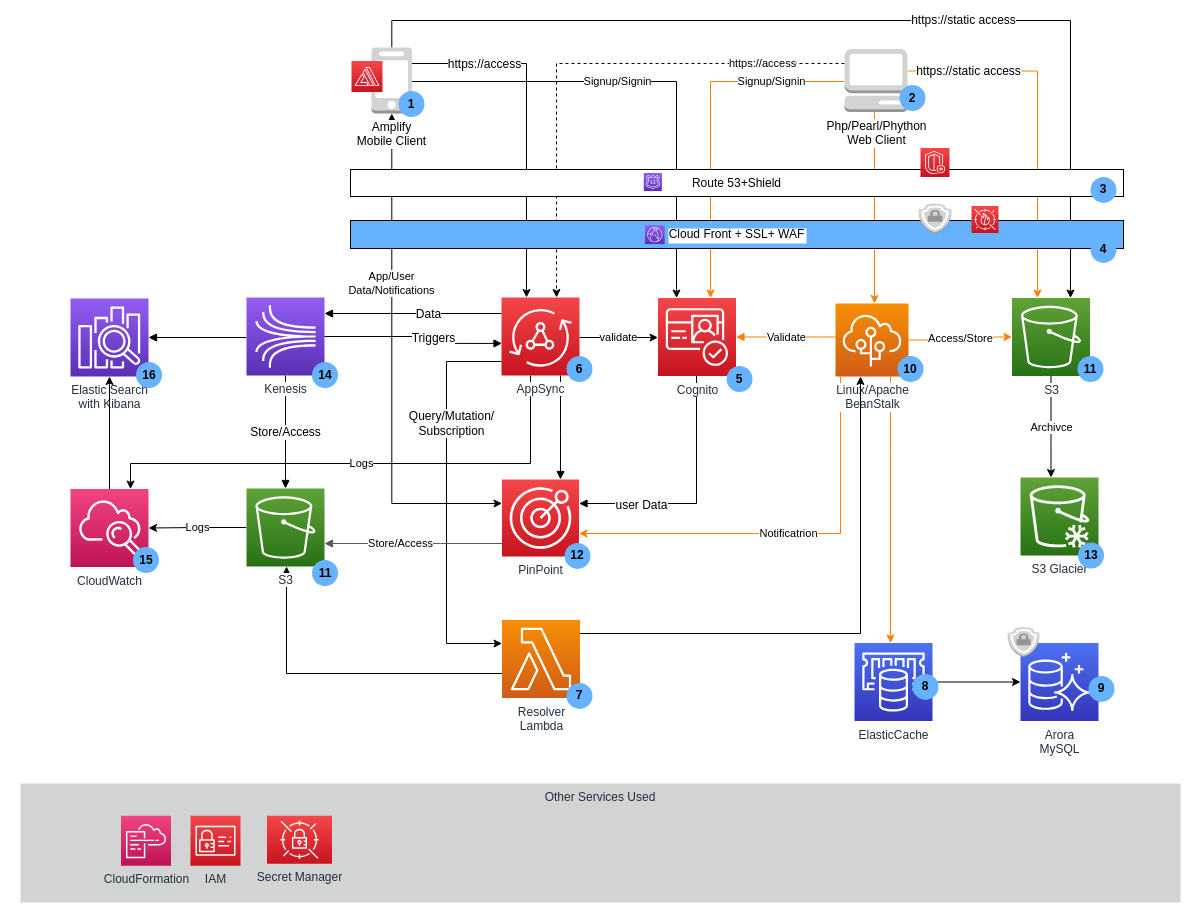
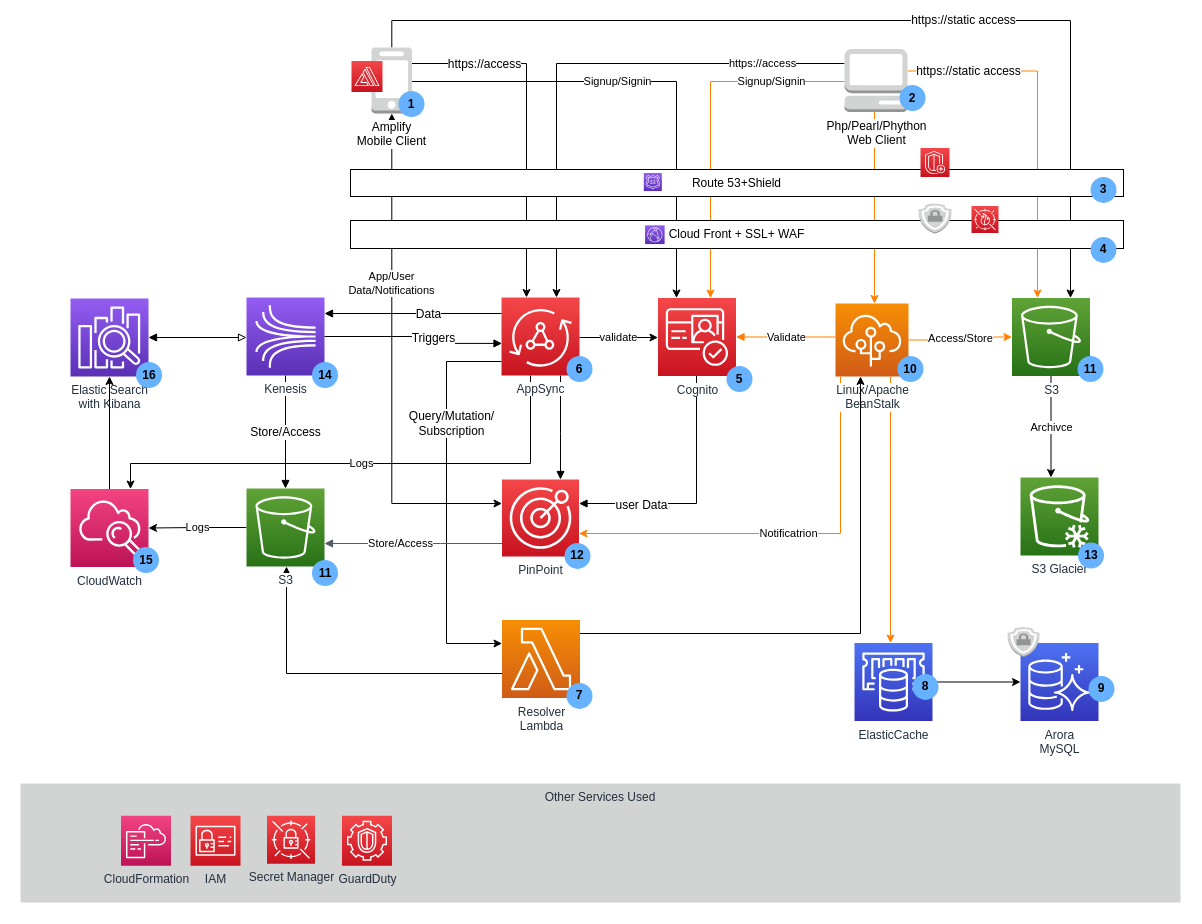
(590, 64) -> (590, 64)
(737, 235) -> (737, 235)
(240, 338) -> (237, 338)
(300, 840) -> (291, 840)
none -> (367, 841)
